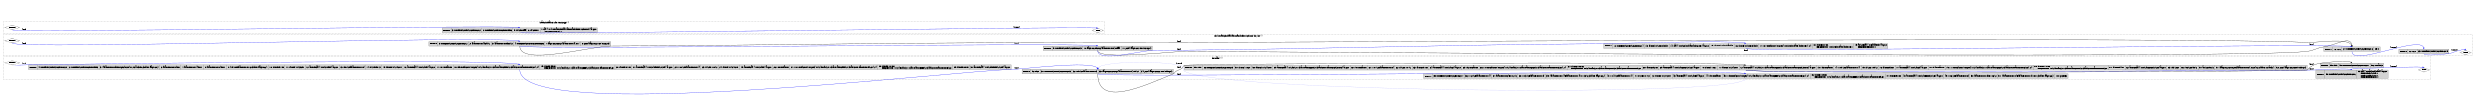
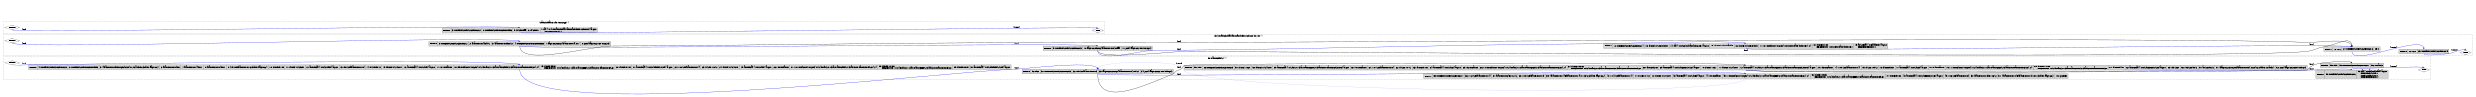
(1217, 58) -> (1217, 58)
